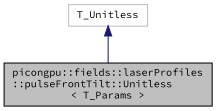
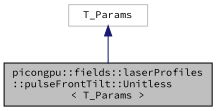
(108, 15) -> (108, 15)
